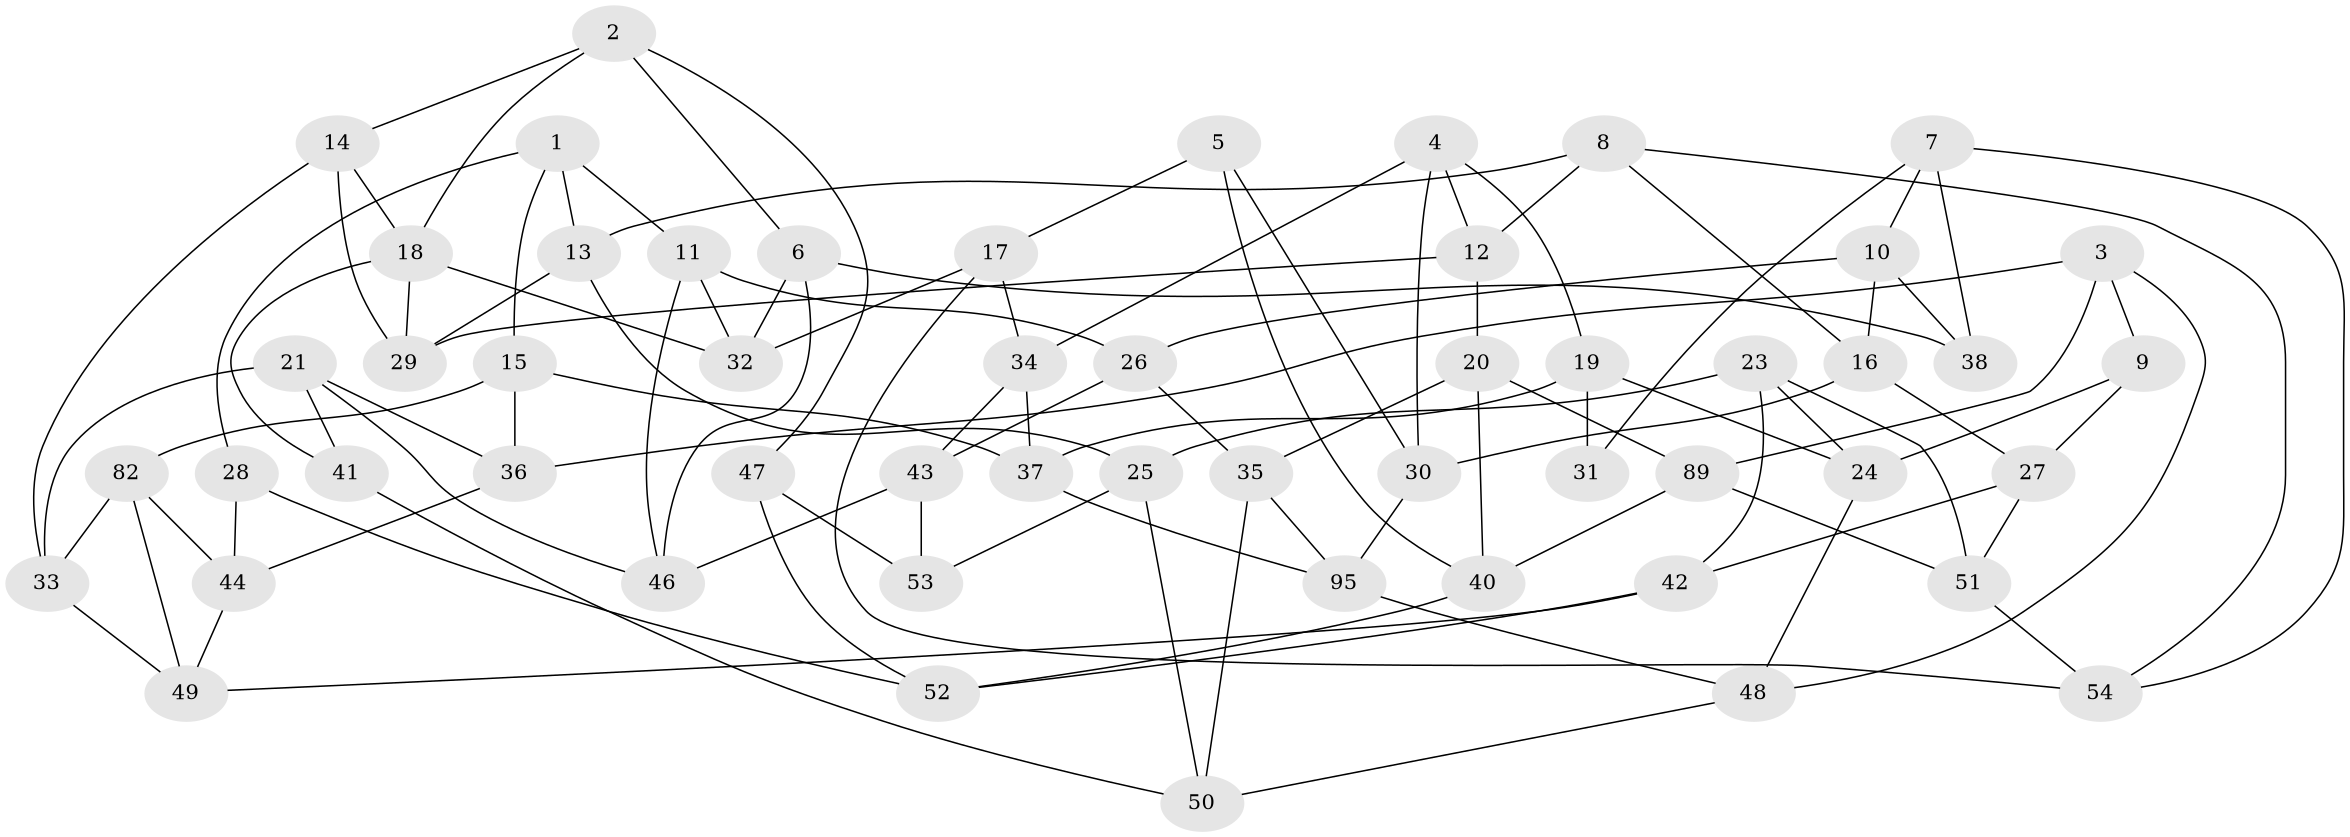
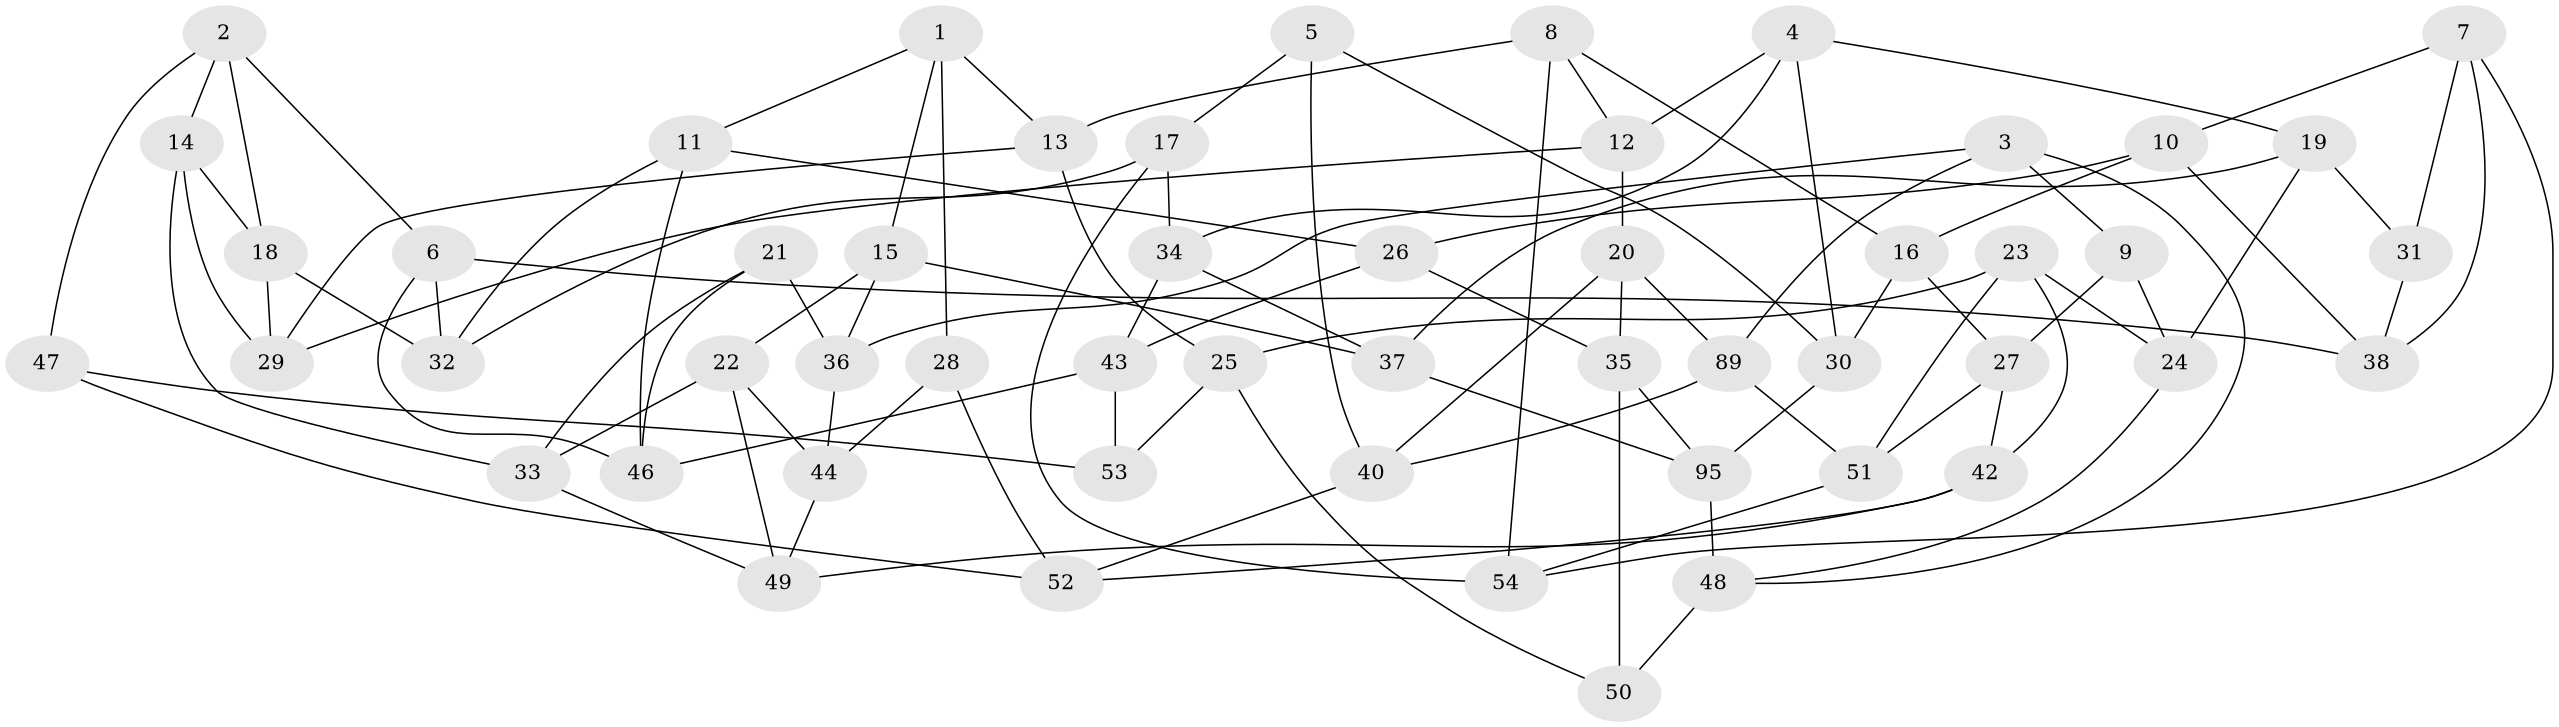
none -> (2394, 309)
(127, 474) -> (727, 364)
(347, 474) -> none
